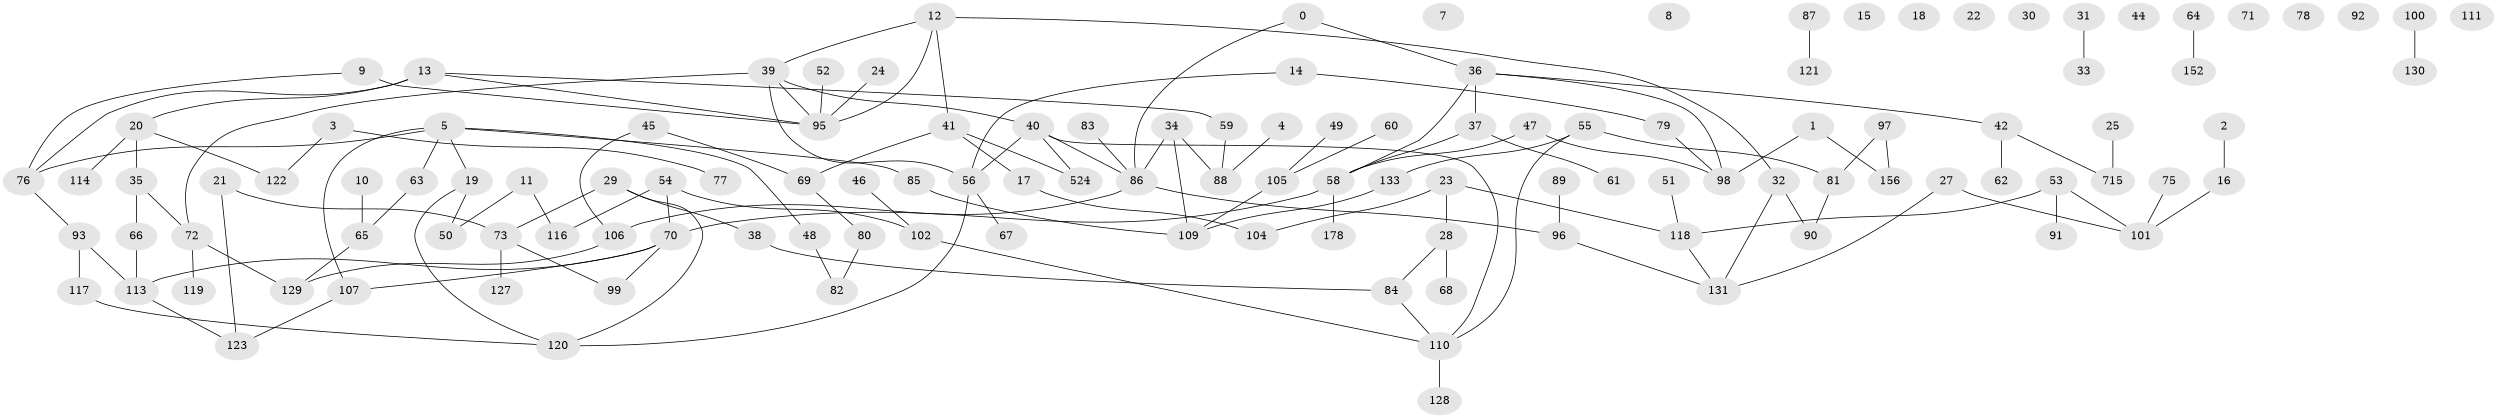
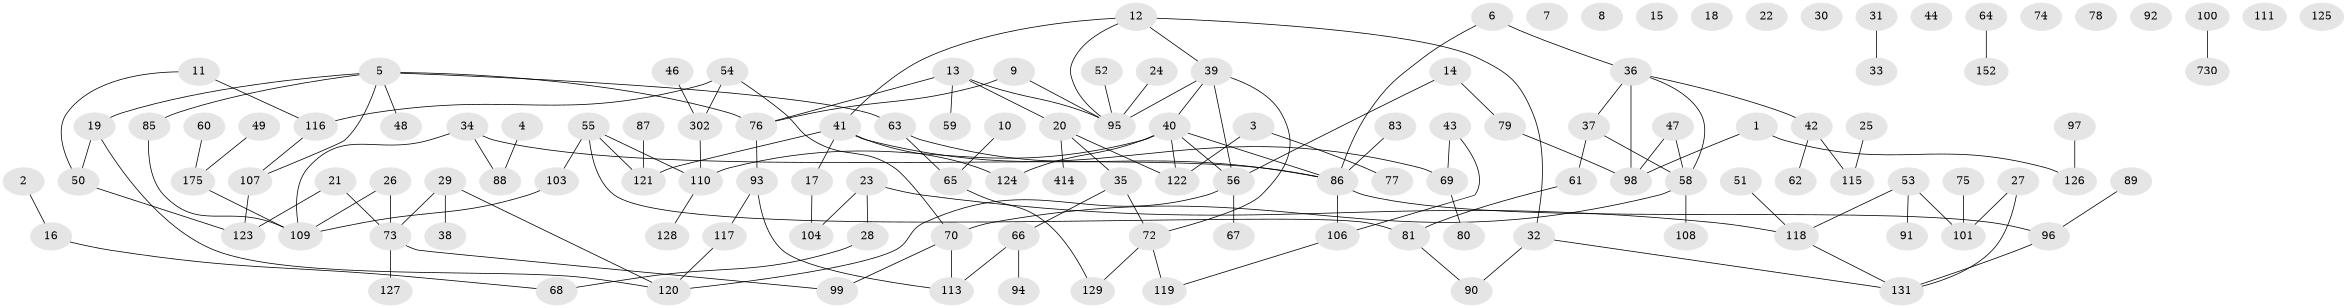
(1303, 17) -> (1492, 17)
(2249, 17) -> (2041, 17)
none -> (2322, 17)
(2415, 72) -> (2207, 72)
(649, 127) -> (1450, 127)
none -> (613, 151)
none -> (740, 151)
(1860, 153) -> (1490, 205)
(1224, 154) -> none
none -> (1174, 156)
none -> (1113, 161)
(80, 181) -> (1064, 181)
none -> (390, 181)
(1080, 181) -> (1007, 181)
(1277, 181) -> (193, 181)
(1390, 181) -> (557, 181)
(1890, 181) -> (2075, 181)
(2113, 181) -> (1852, 181)
(2183, 209) -> (268, 267)
(921, 236) -> (700, 127)
(1334, 236) -> (1686, 236)
(490, 264) -> (1251, 264)
(493, 275) -> (283, 154)
(837, 291) -> none
none -> (1019, 291)
(1392, 291) -> none
(199, 325) -> (164, 210)
